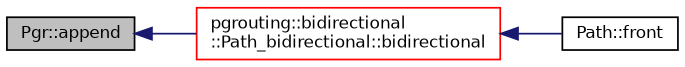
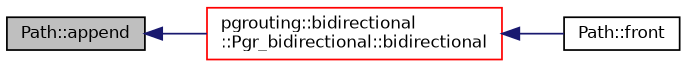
(71, 34) -> (76, 34)
(348, 34) -> (354, 34)
